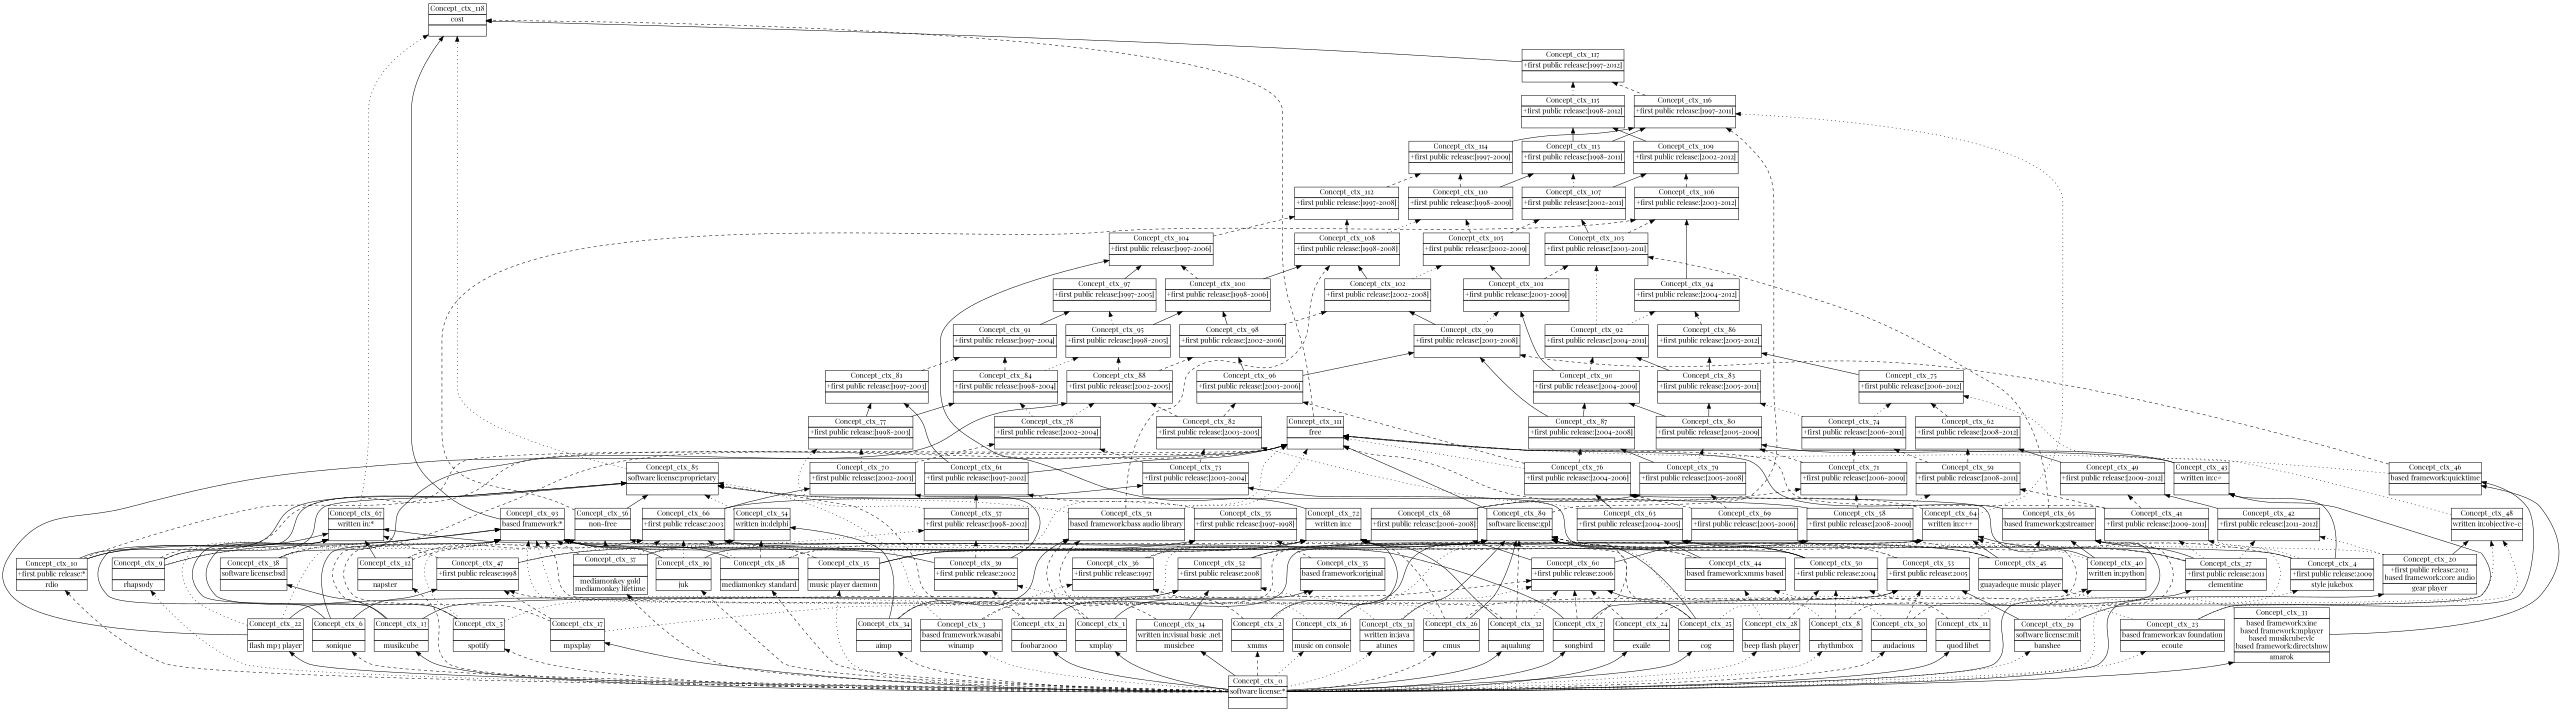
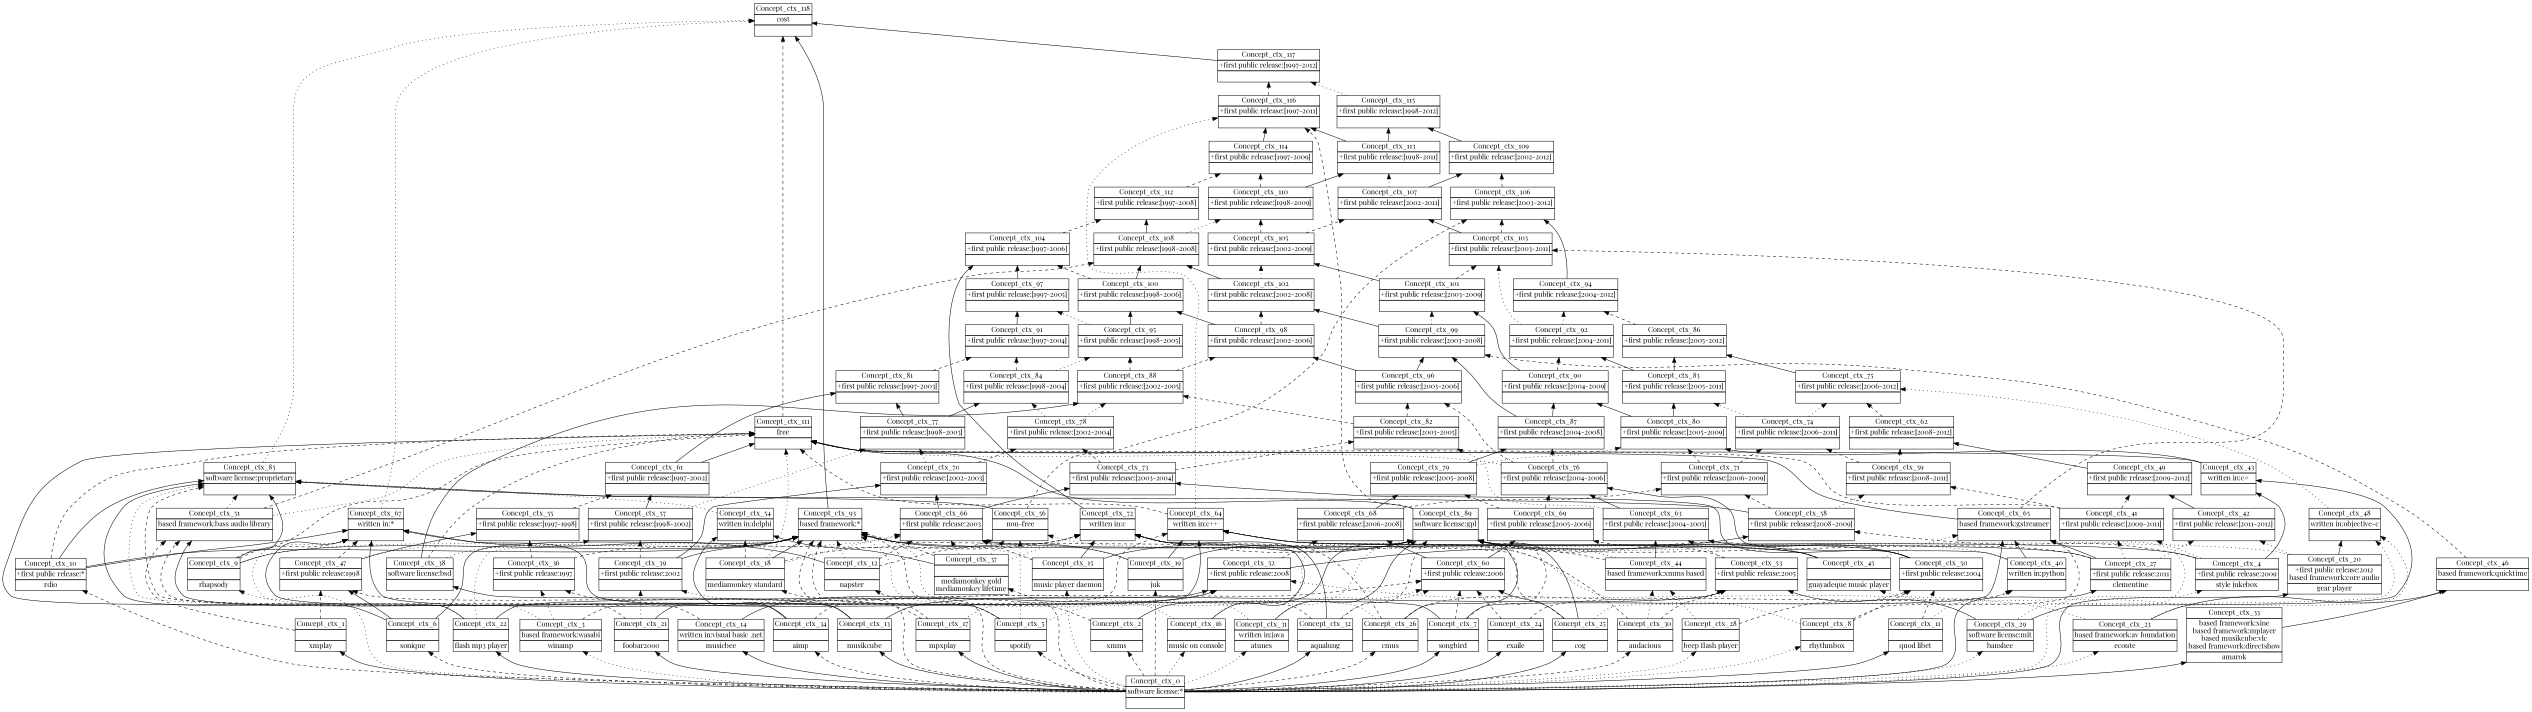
(1843, 456) -> none
none -> (1174, 551)
(1343, 574) -> none
